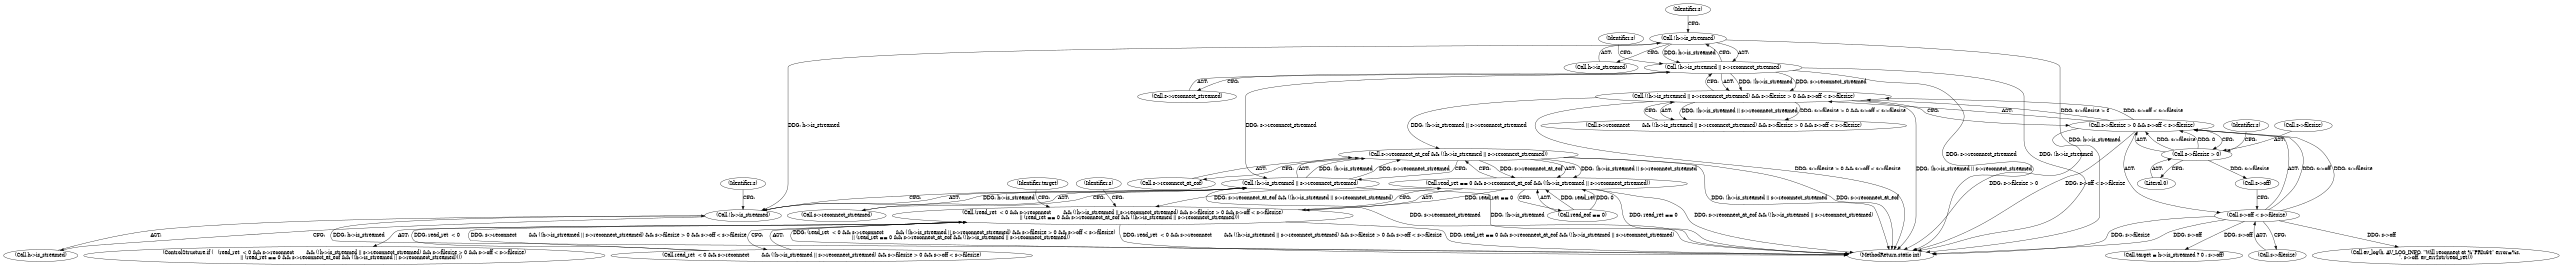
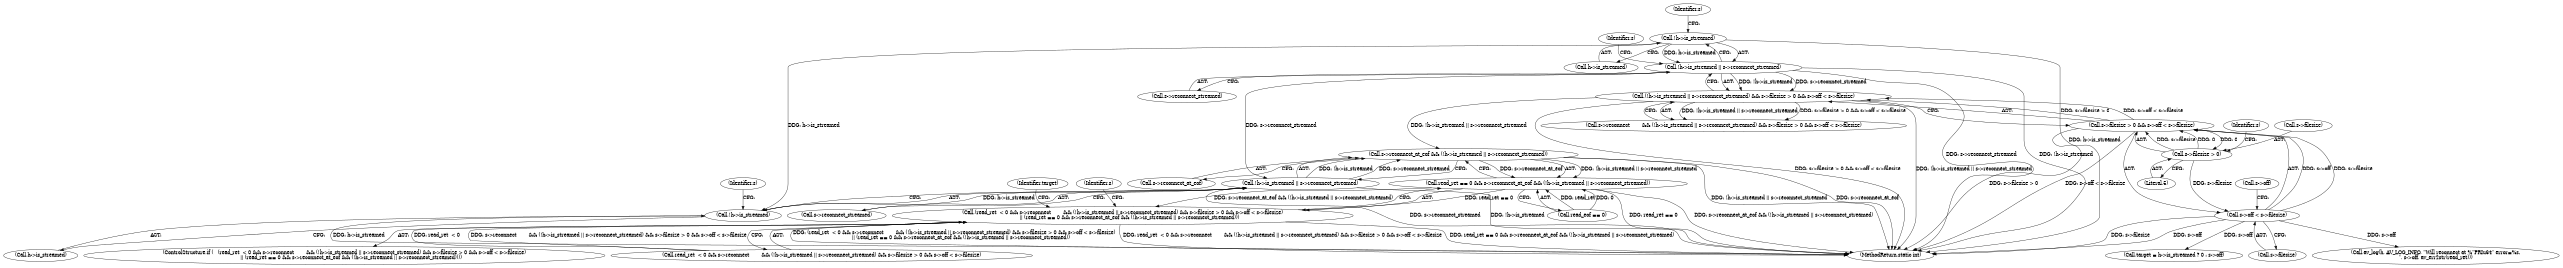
(2229, 140) -> (2229, 140)
(2226, 169) -> (2196, 193)
(2156, 184) -> (2156, 184)
